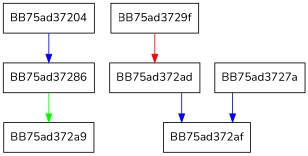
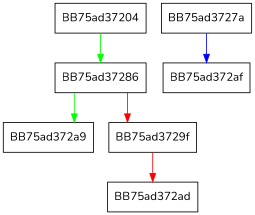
(49, 44) -> (101, 44)
none -> (127, 103)
(182, 103) -> none
